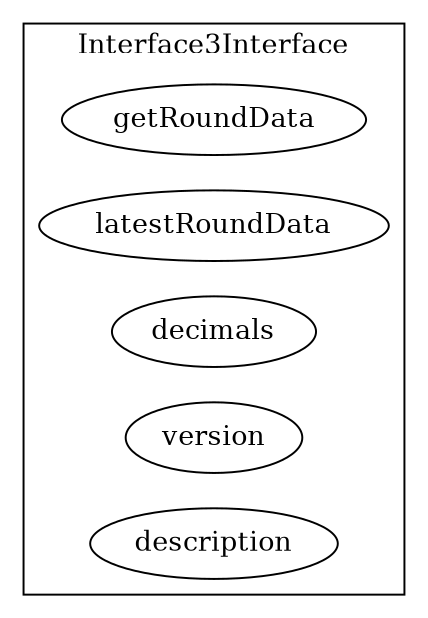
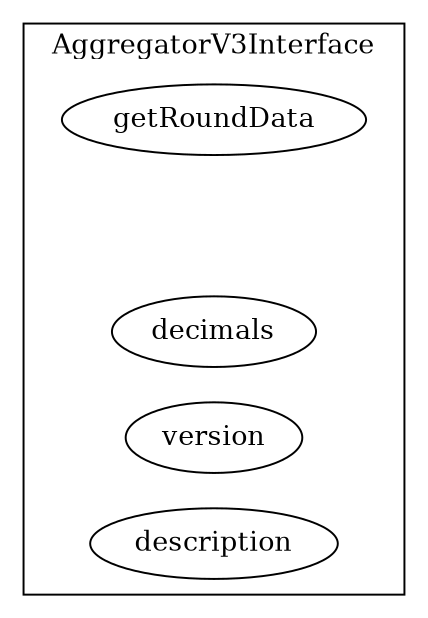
(214, 46) -> (214, 46)
(214, 226) -> none
